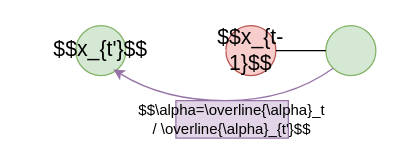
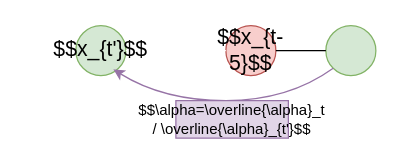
(251, 51) -> (251, 51)
